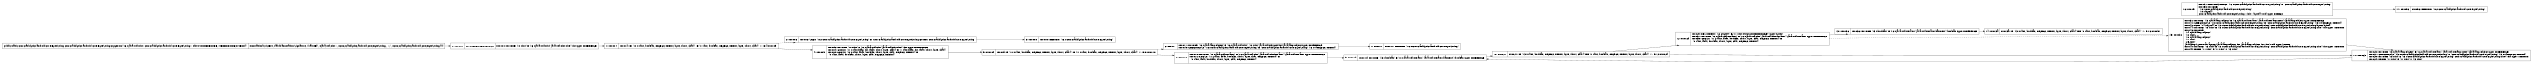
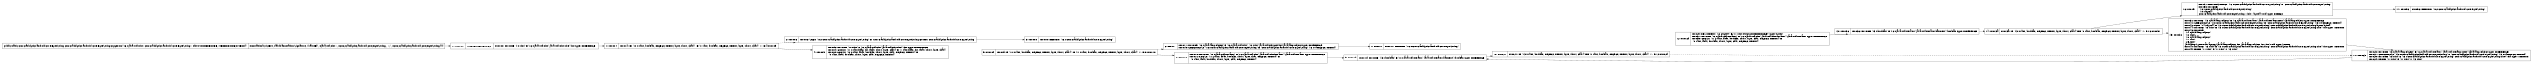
none -> (2136, 22)
(1998, 37) -> (2165, 33)
(480, 46) -> (479, 46)
(1645, 48) -> none
(964, 52) -> none
(2010, 55) -> (2010, 55)
